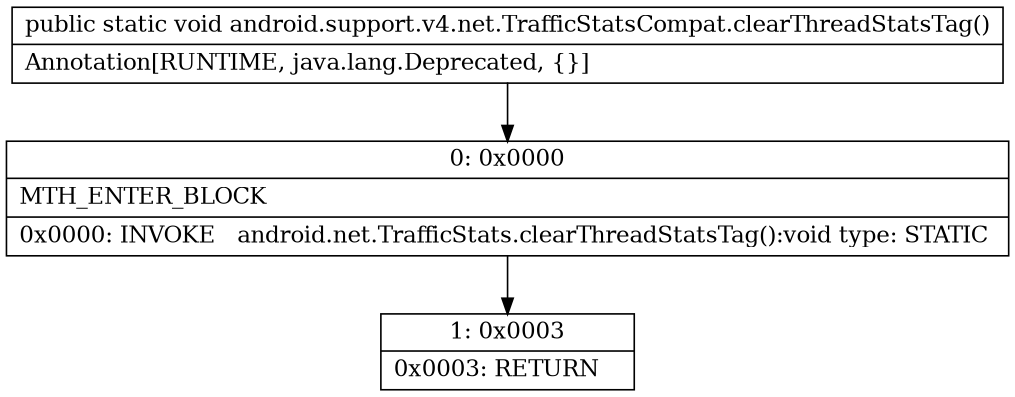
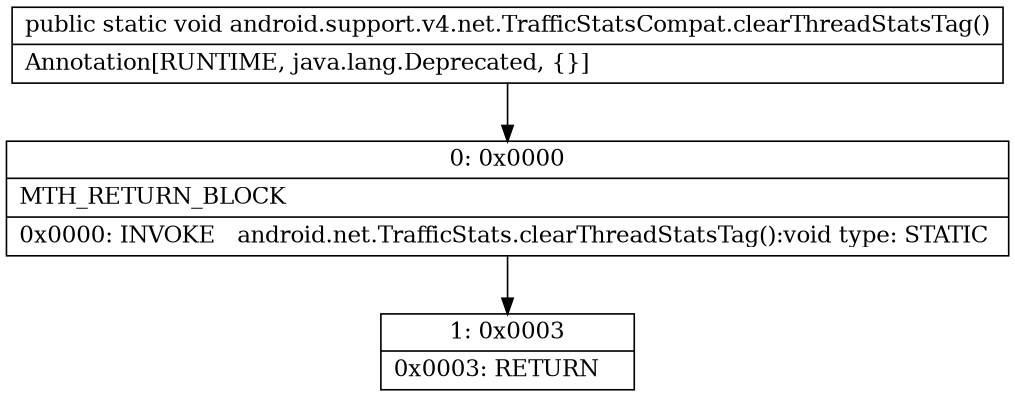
(144, 197) -> (153, 197)
